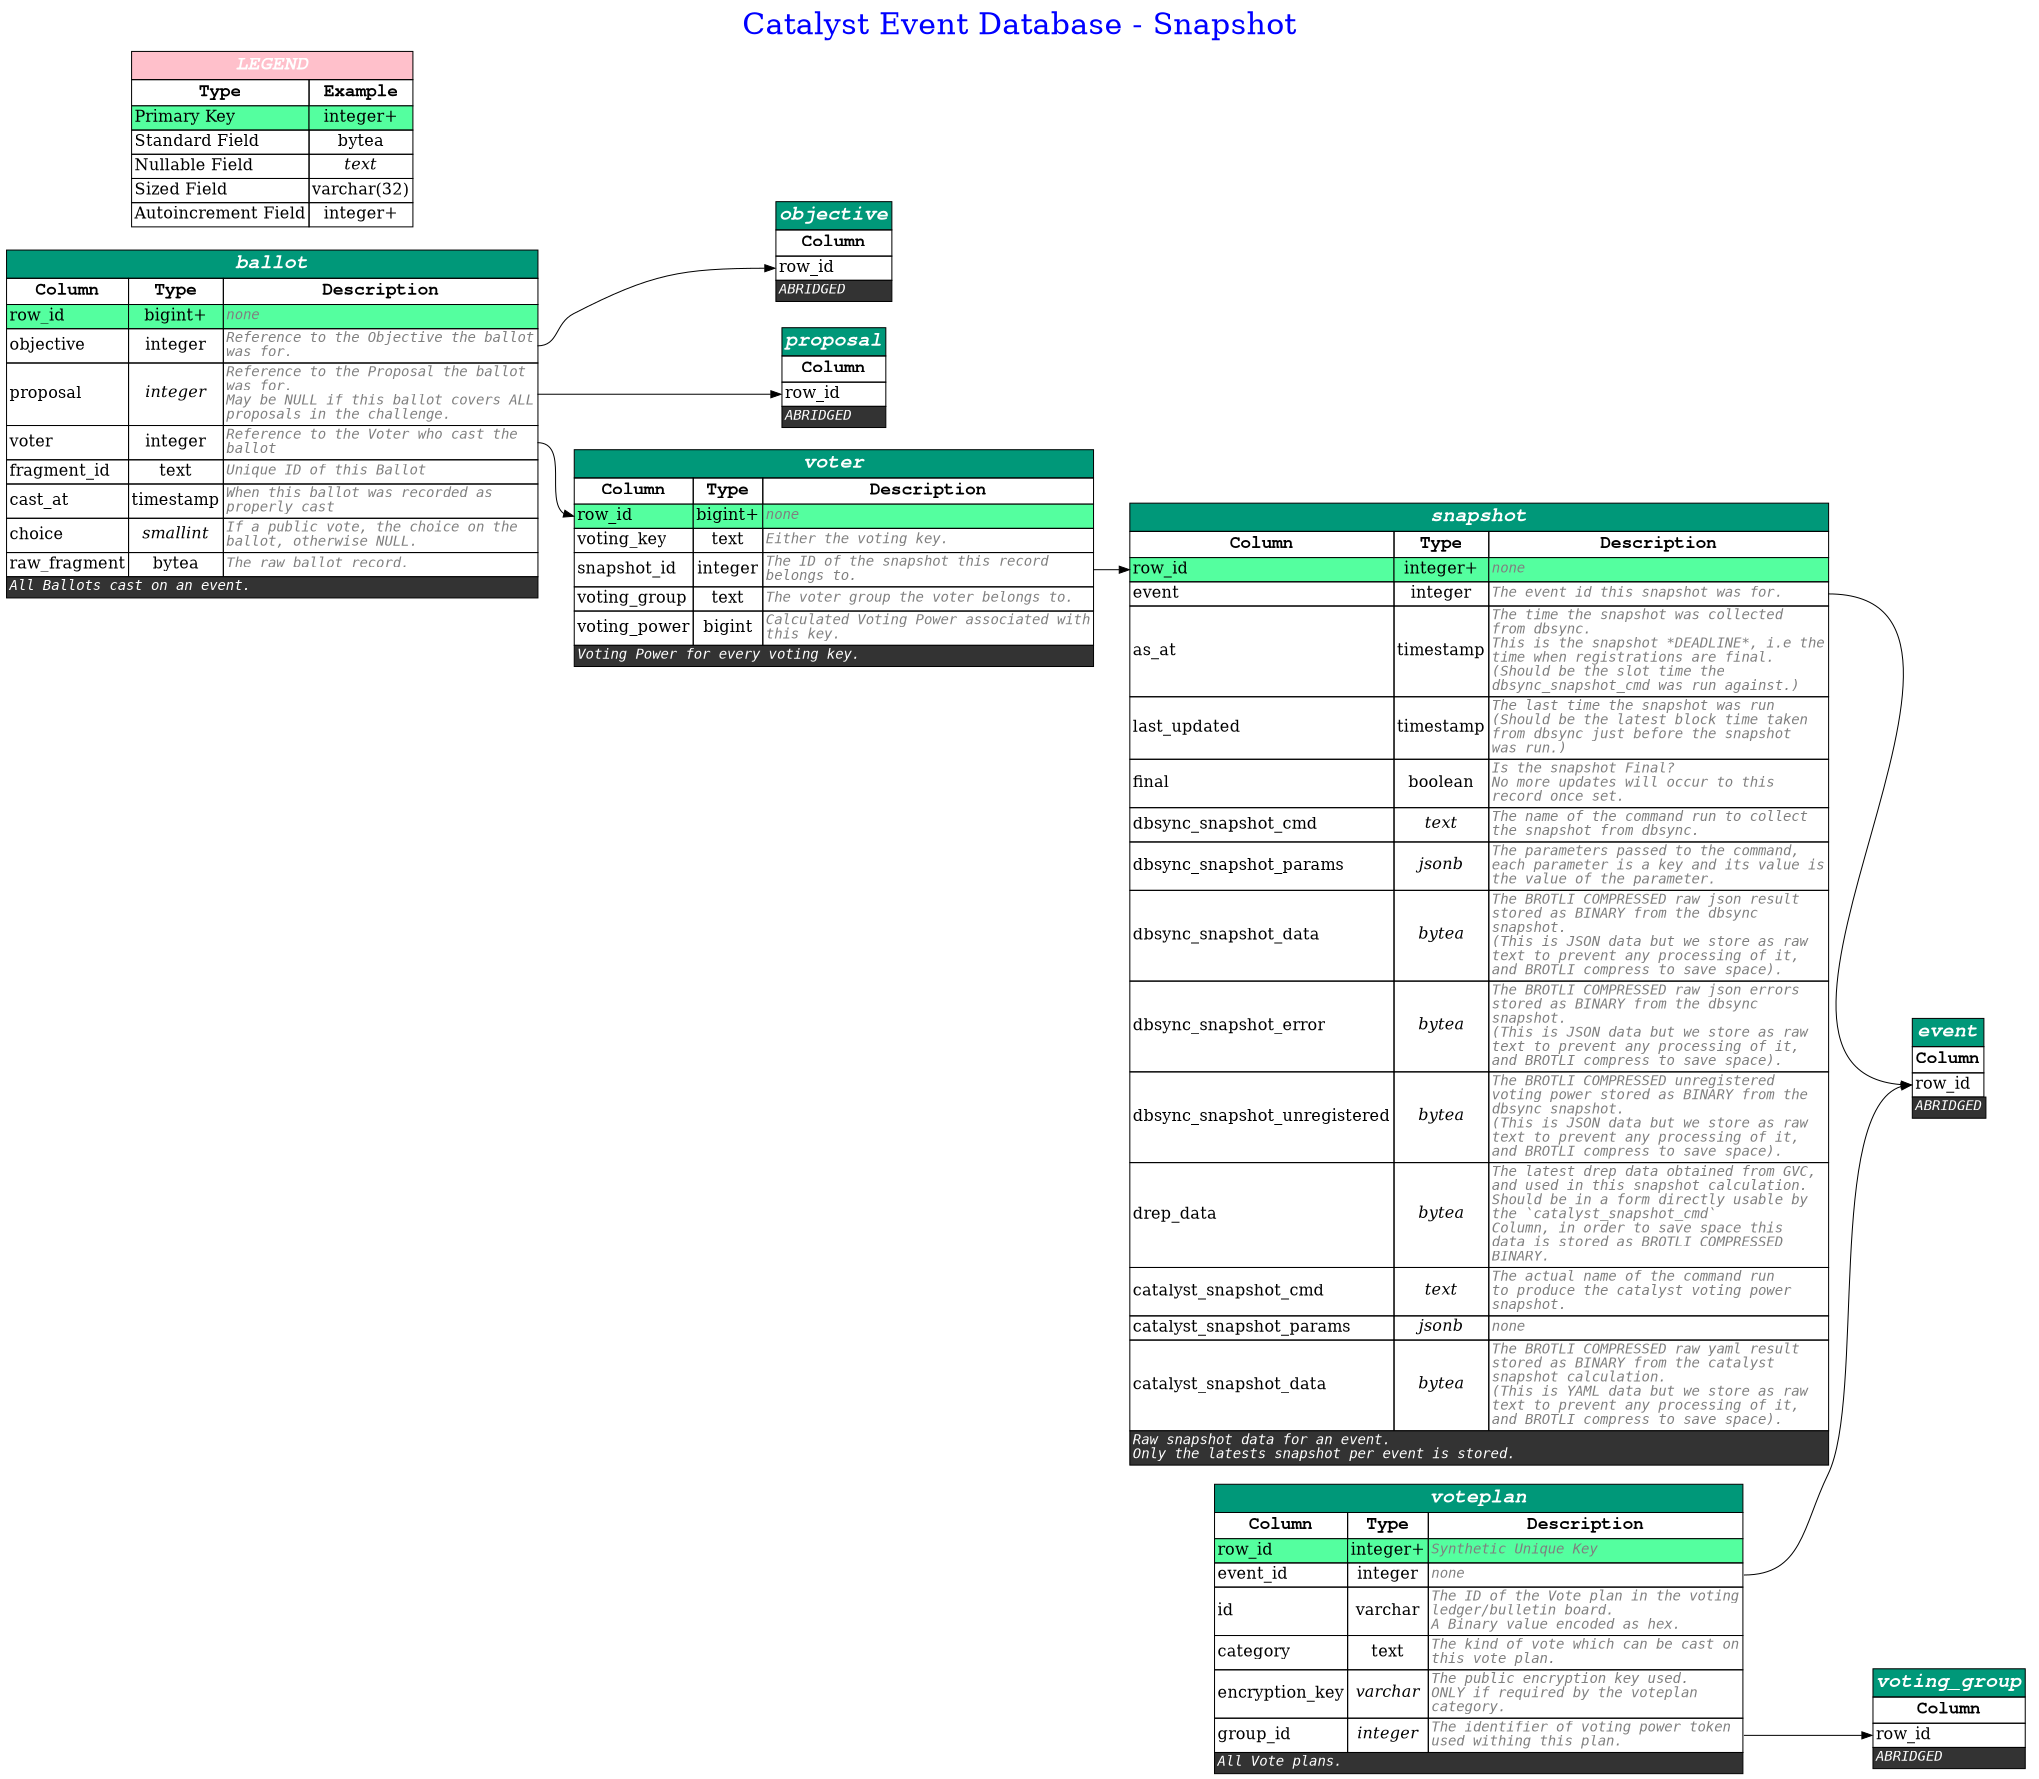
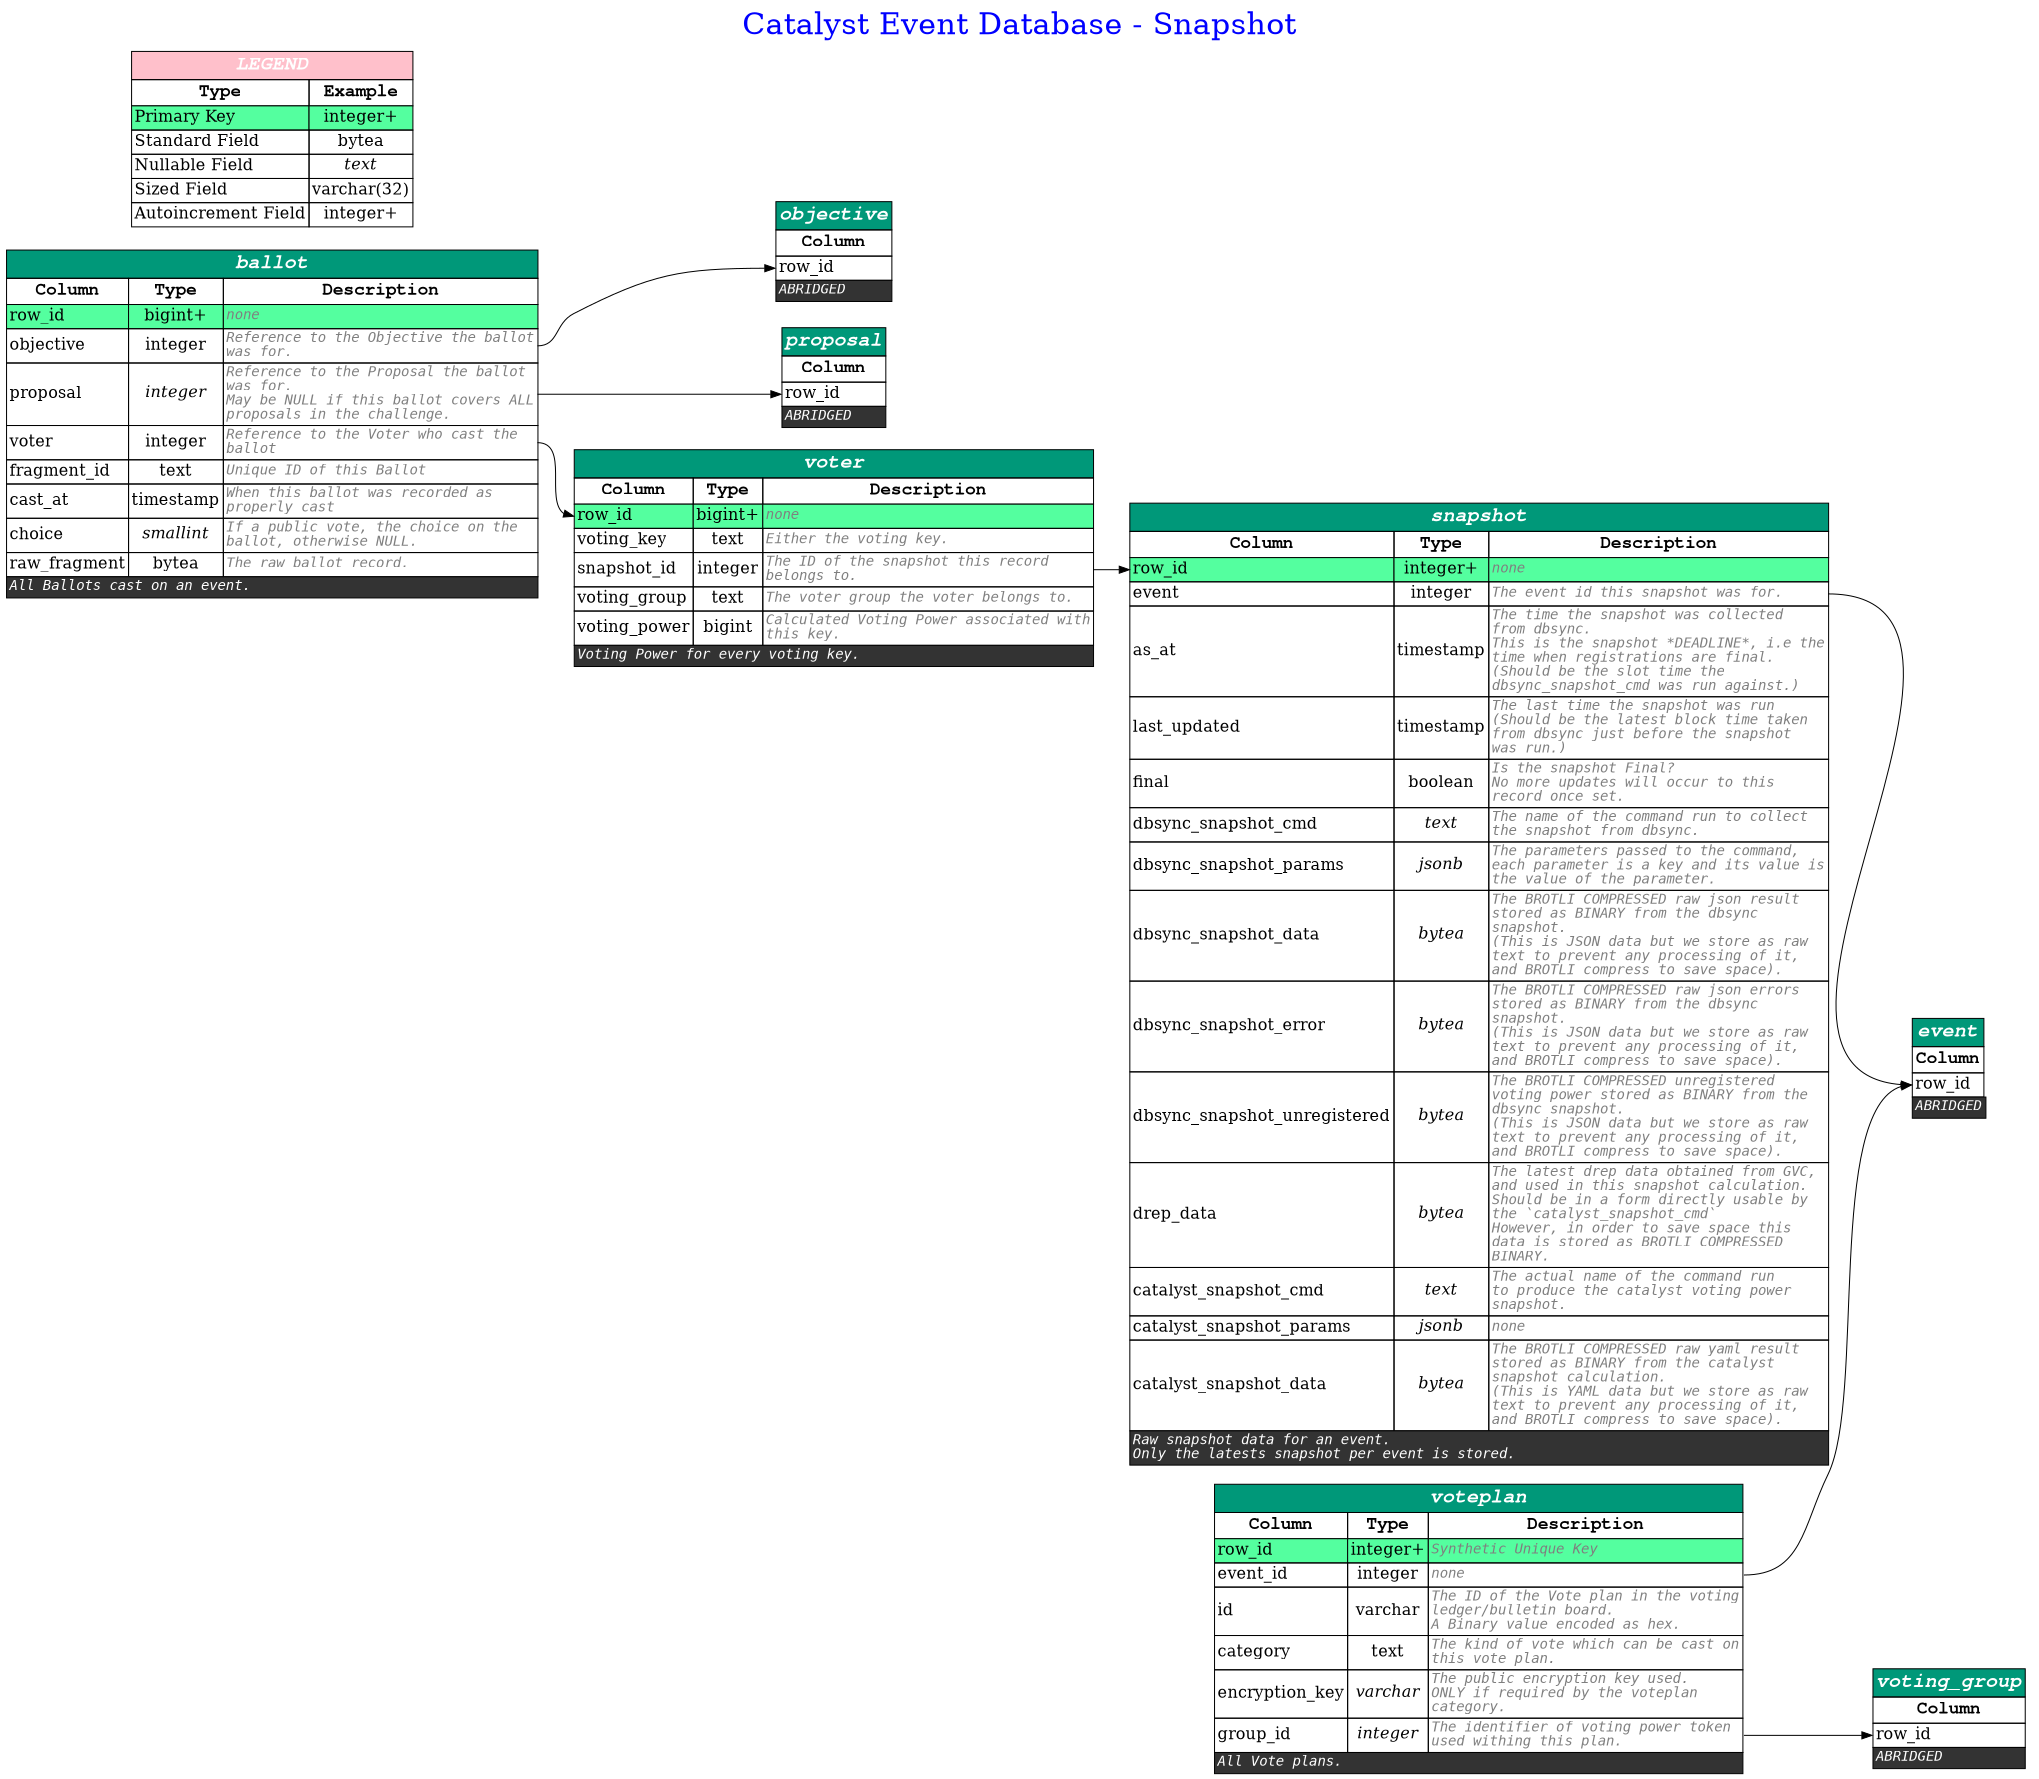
(1638, 1228) -> (1642, 1228)
